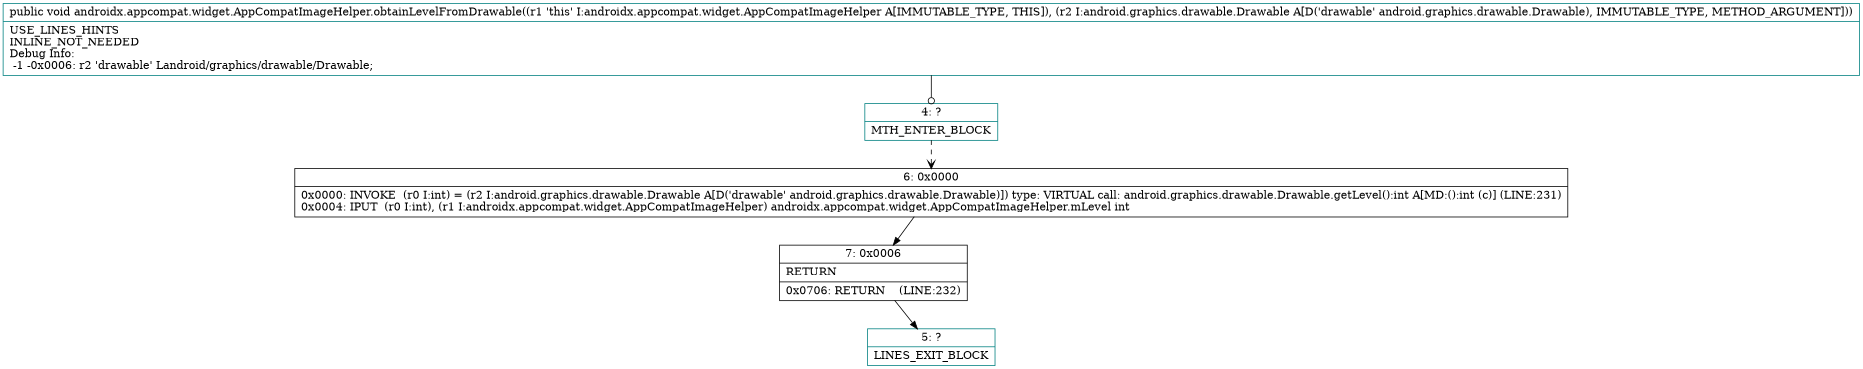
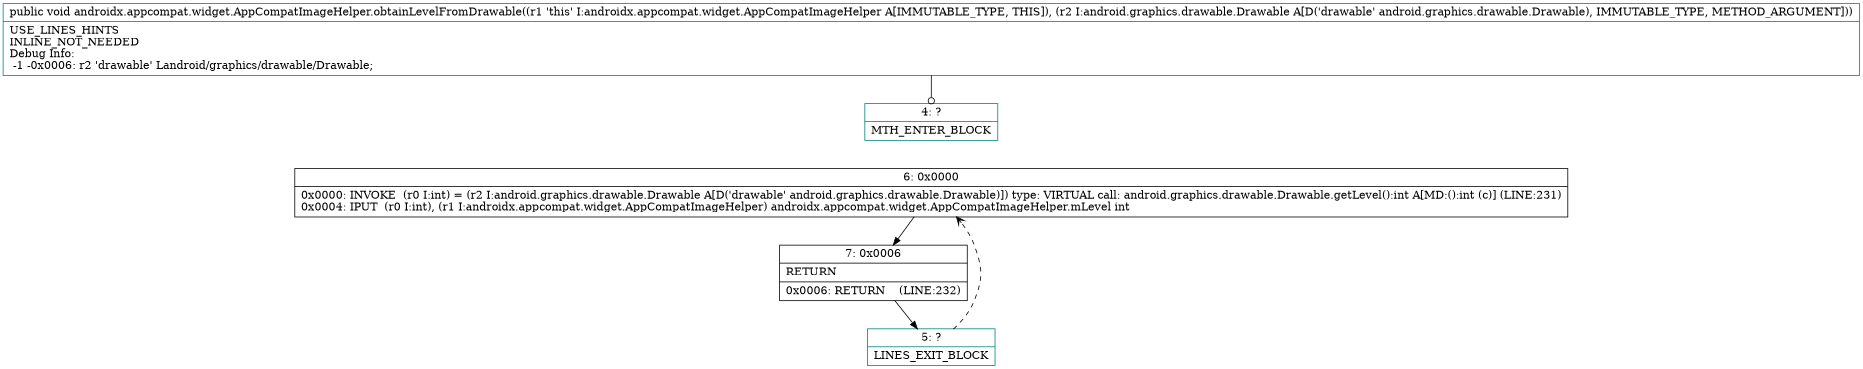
(931, 151) -> (981, 278)
(873, 291) -> (873, 291)
